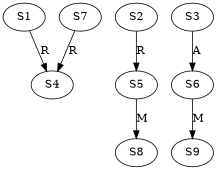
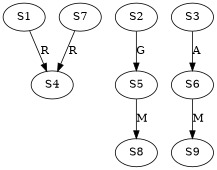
(141, 51) -> (141, 51)
